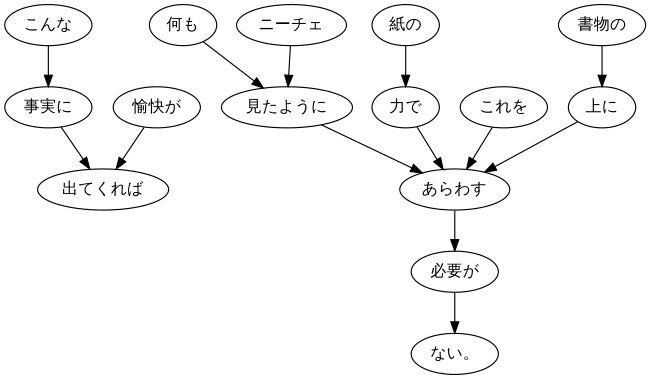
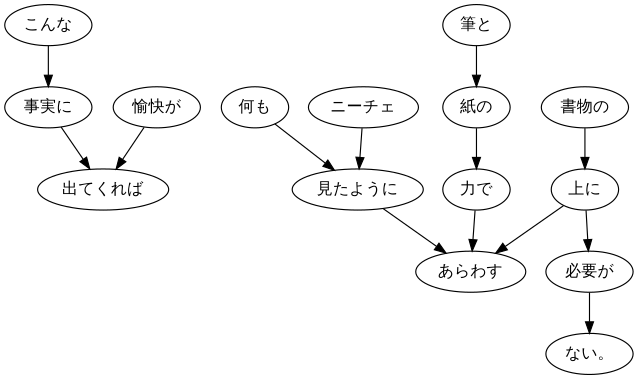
none -> (476, 25)
(504, 107) -> none
(455, 225) -> (587, 225)
